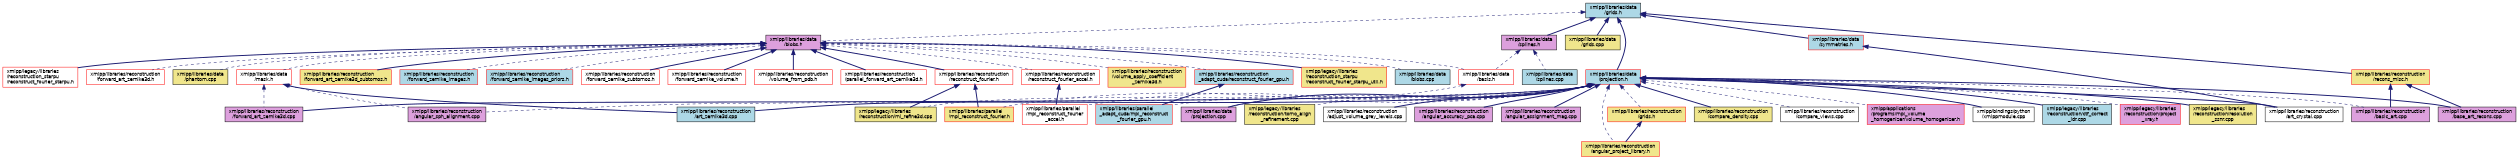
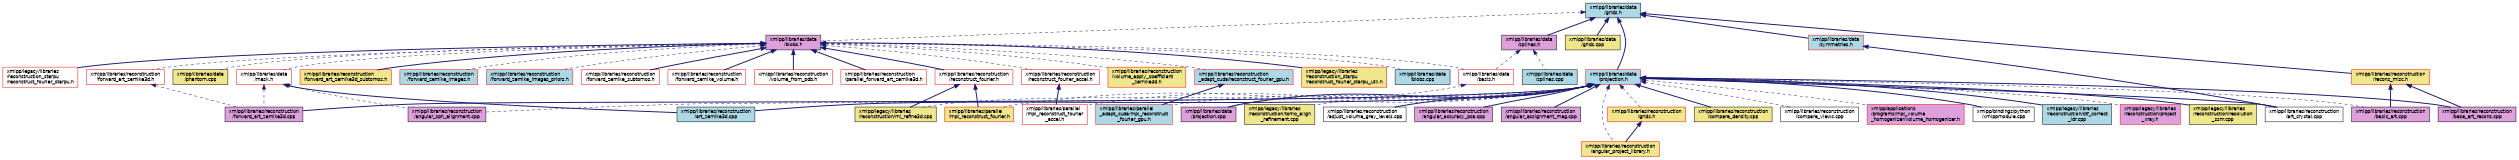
none -> (197, 96)
